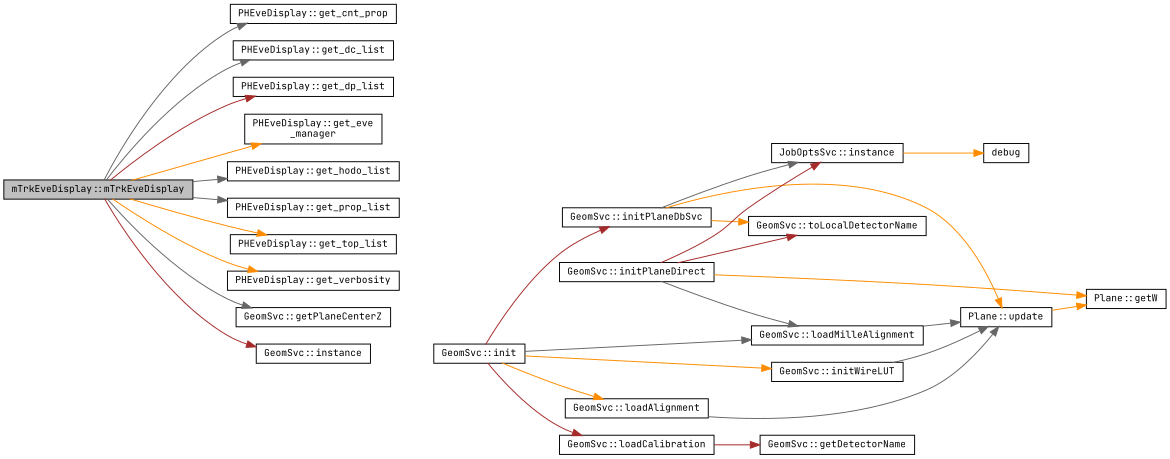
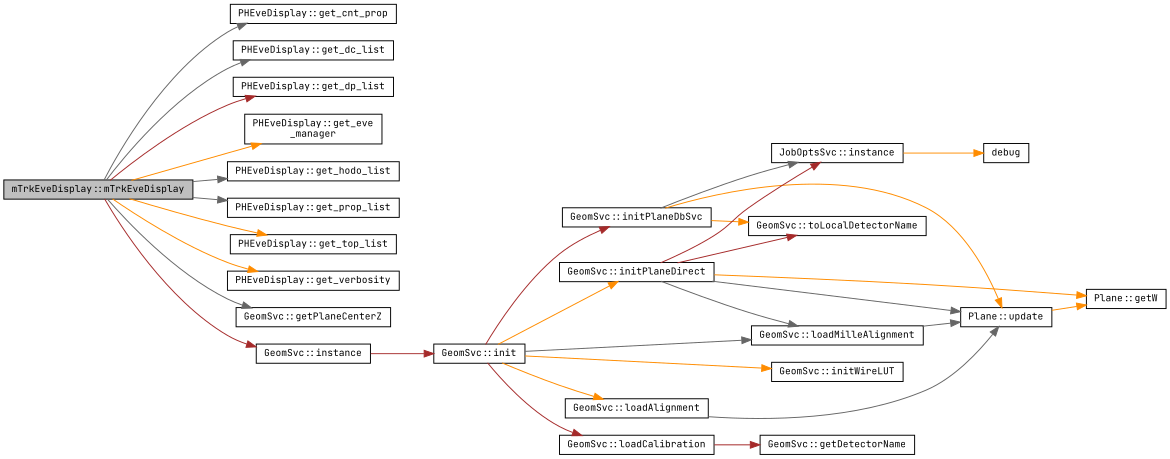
none -> (554, 315)
(937, 350) -> (831, 296)
none -> (397, 354)
